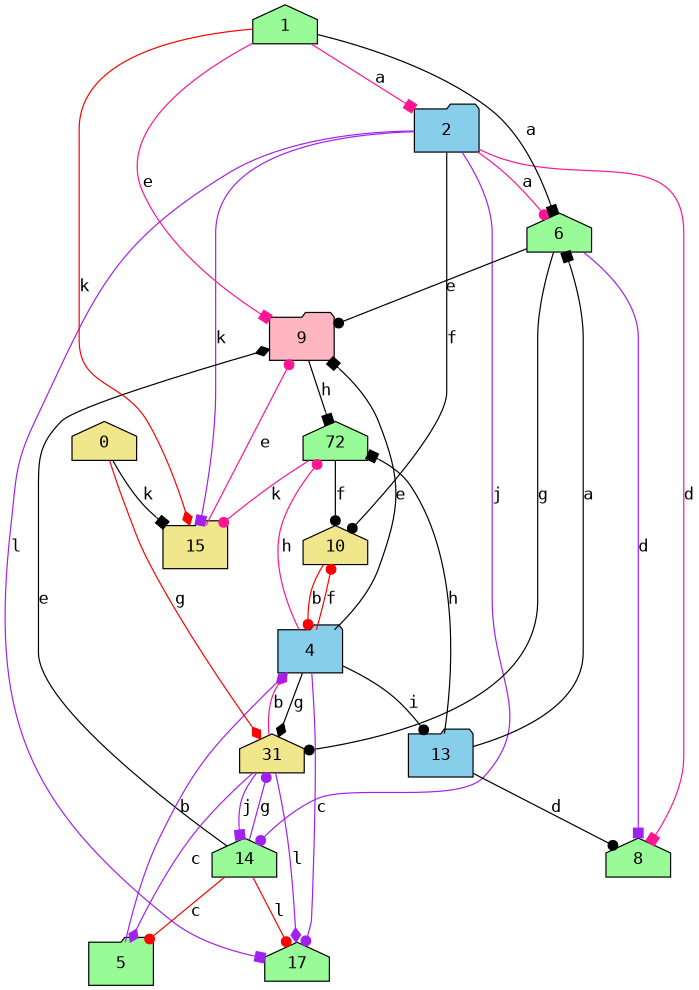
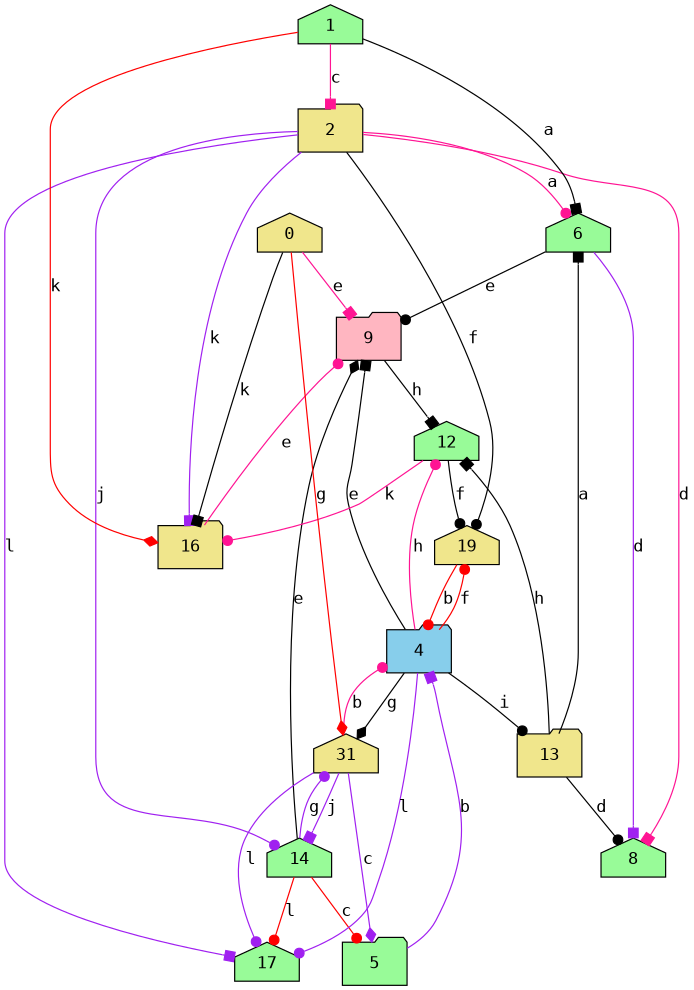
(380, 78) -> (336, 78)
(447, 130) -> (330, 130)
(139, 176) -> (324, 280)
(335, 443) -> (447, 443)
(195, 547) -> (190, 547)
(335, 547) -> (467, 547)
(538, 571) -> none
(269, 709) -> (351, 697)
(441, 755) -> (550, 755)
(179, 800) -> (461, 823)
(322, 808) -> (404, 808)
(289, 850) -> (244, 841)
